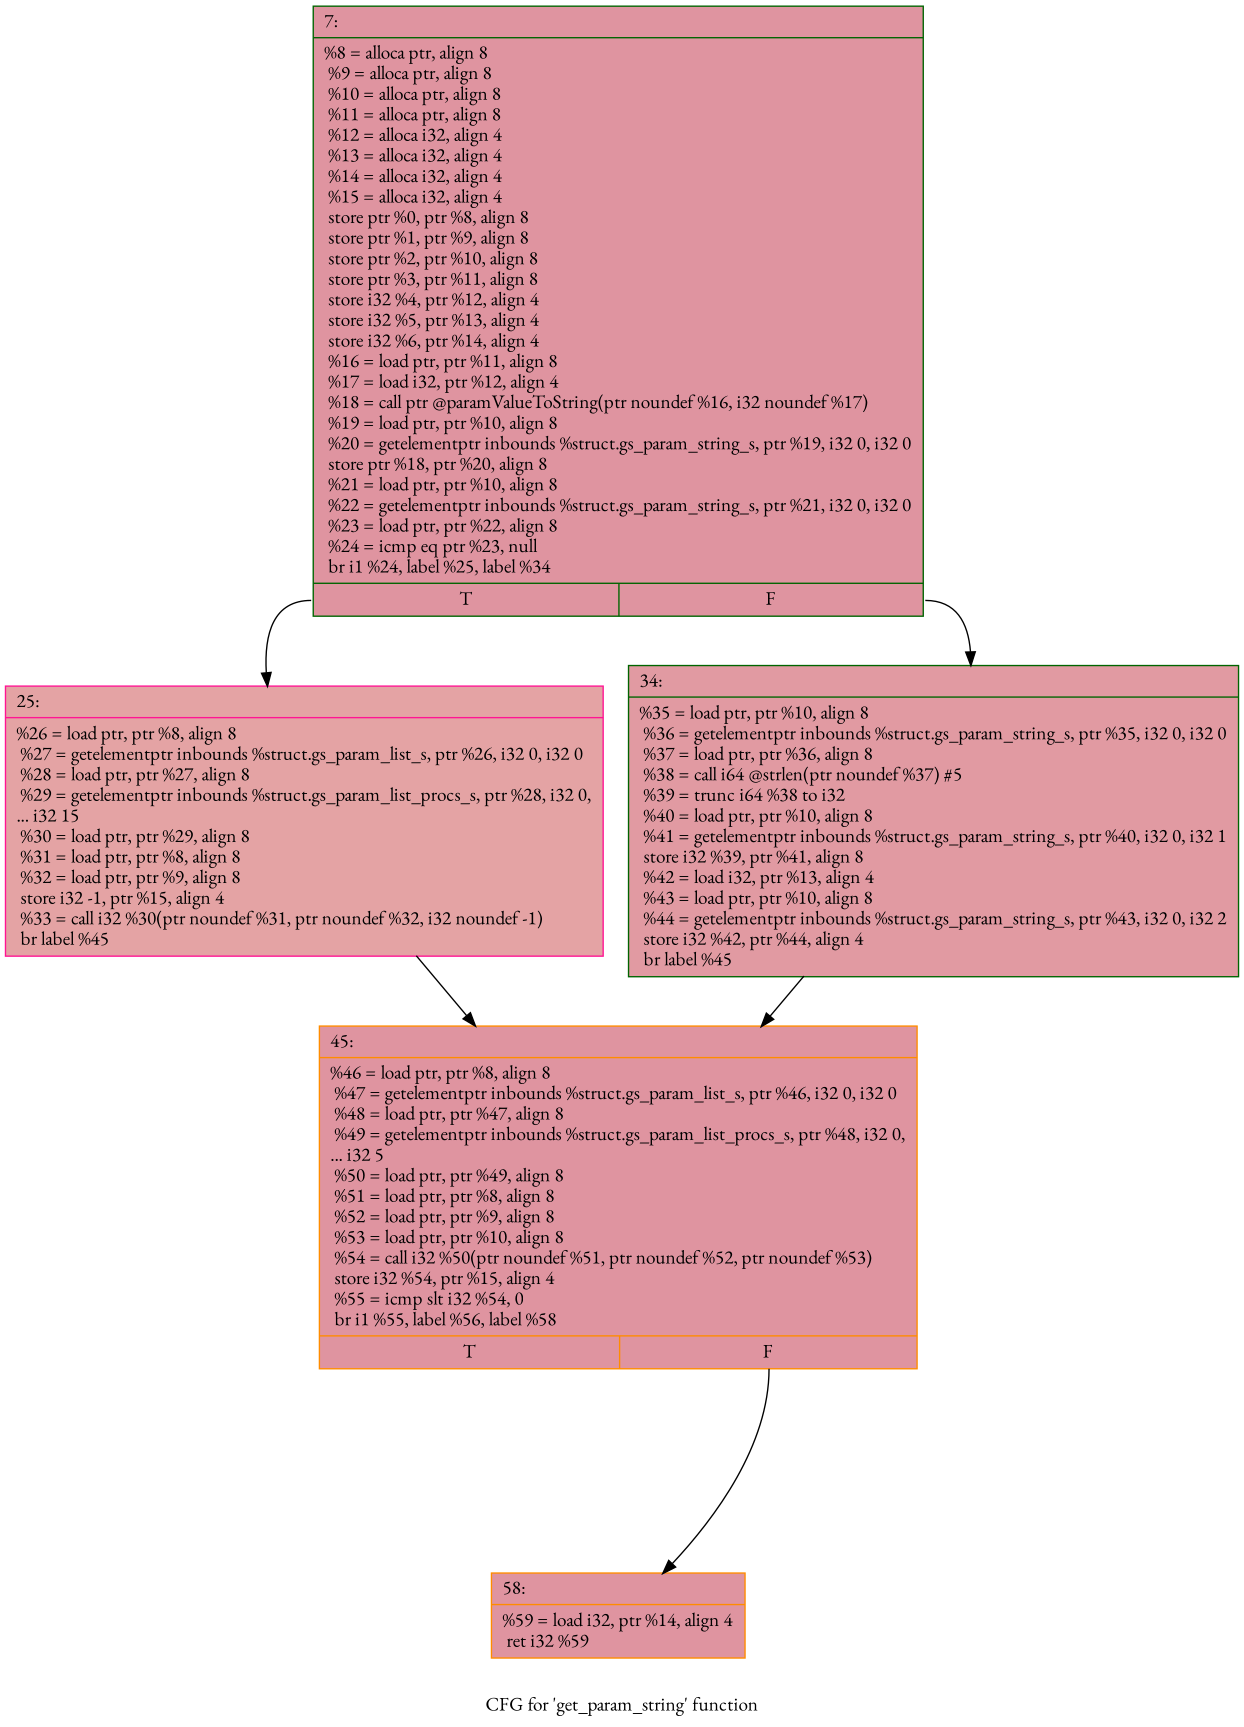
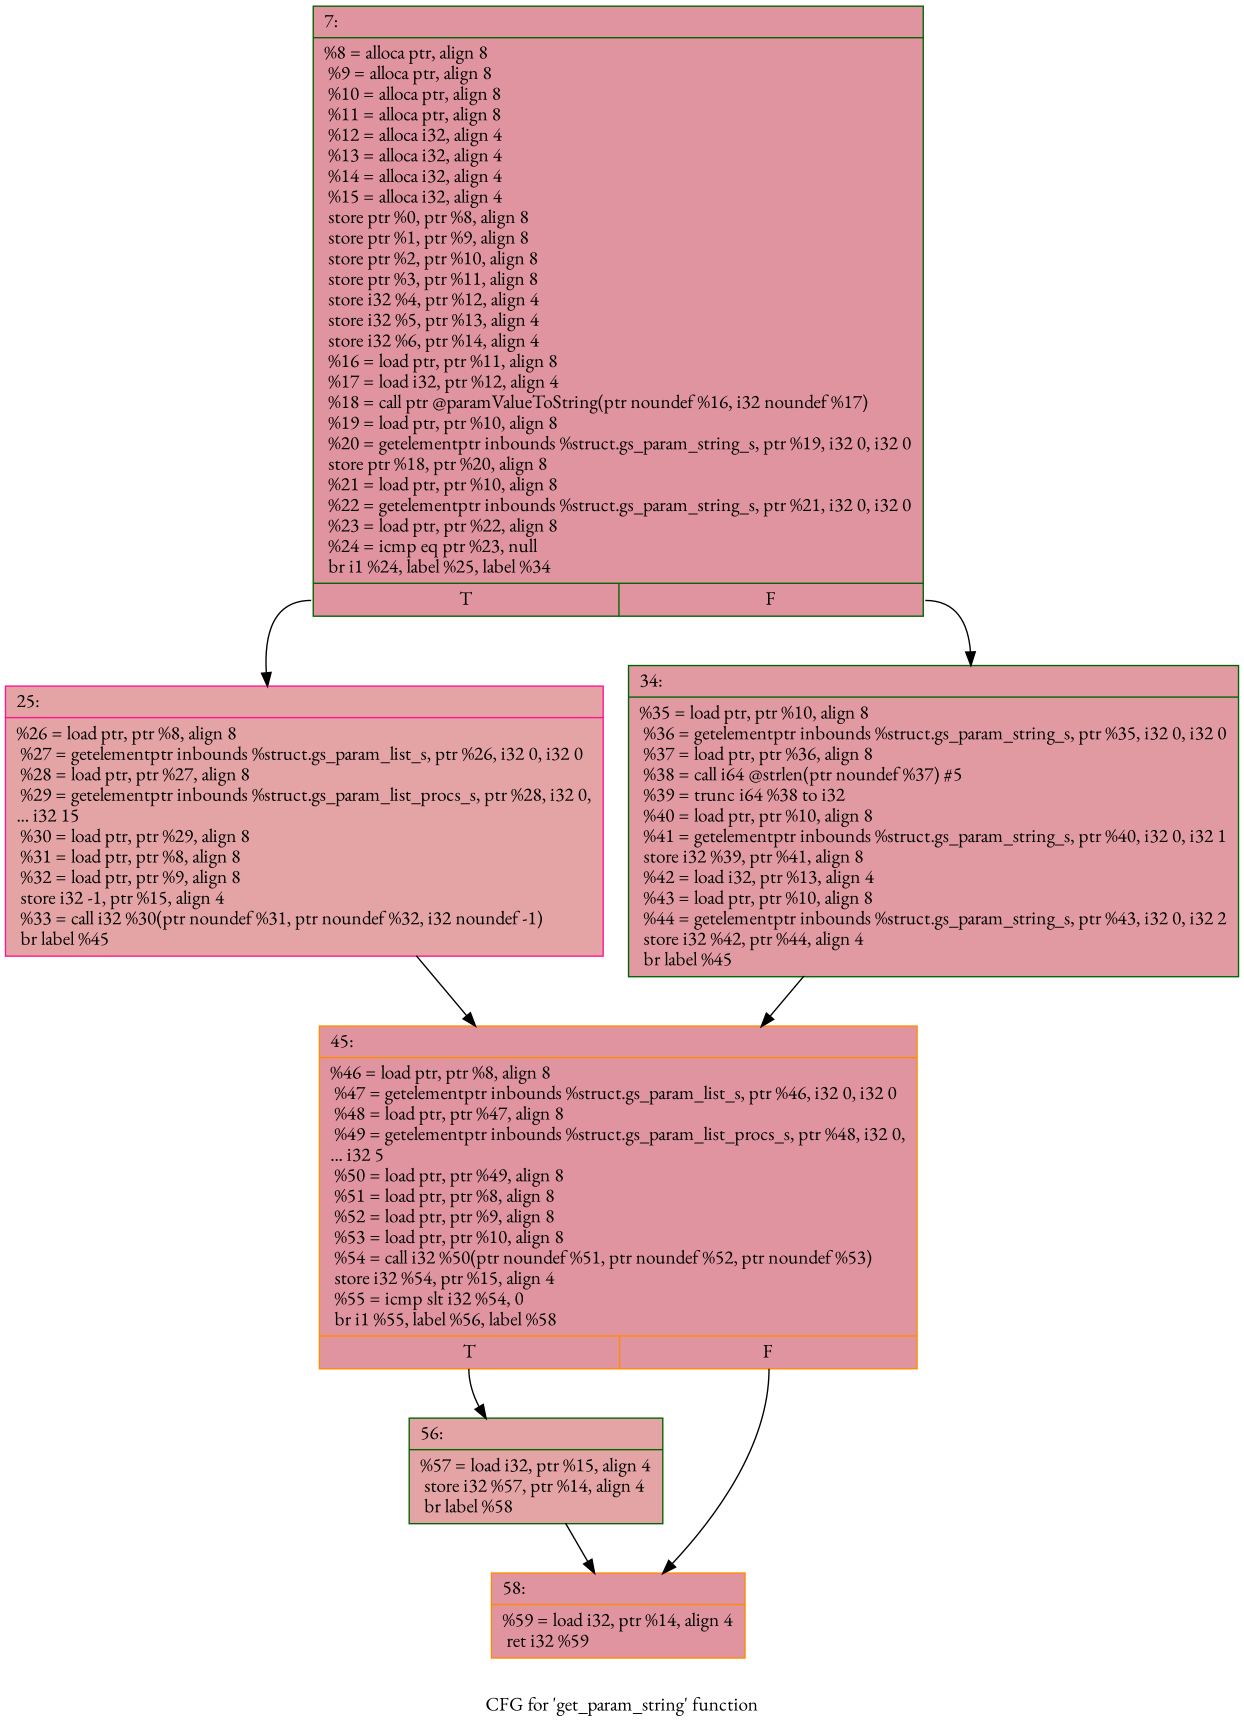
none -> (536, 1471)
